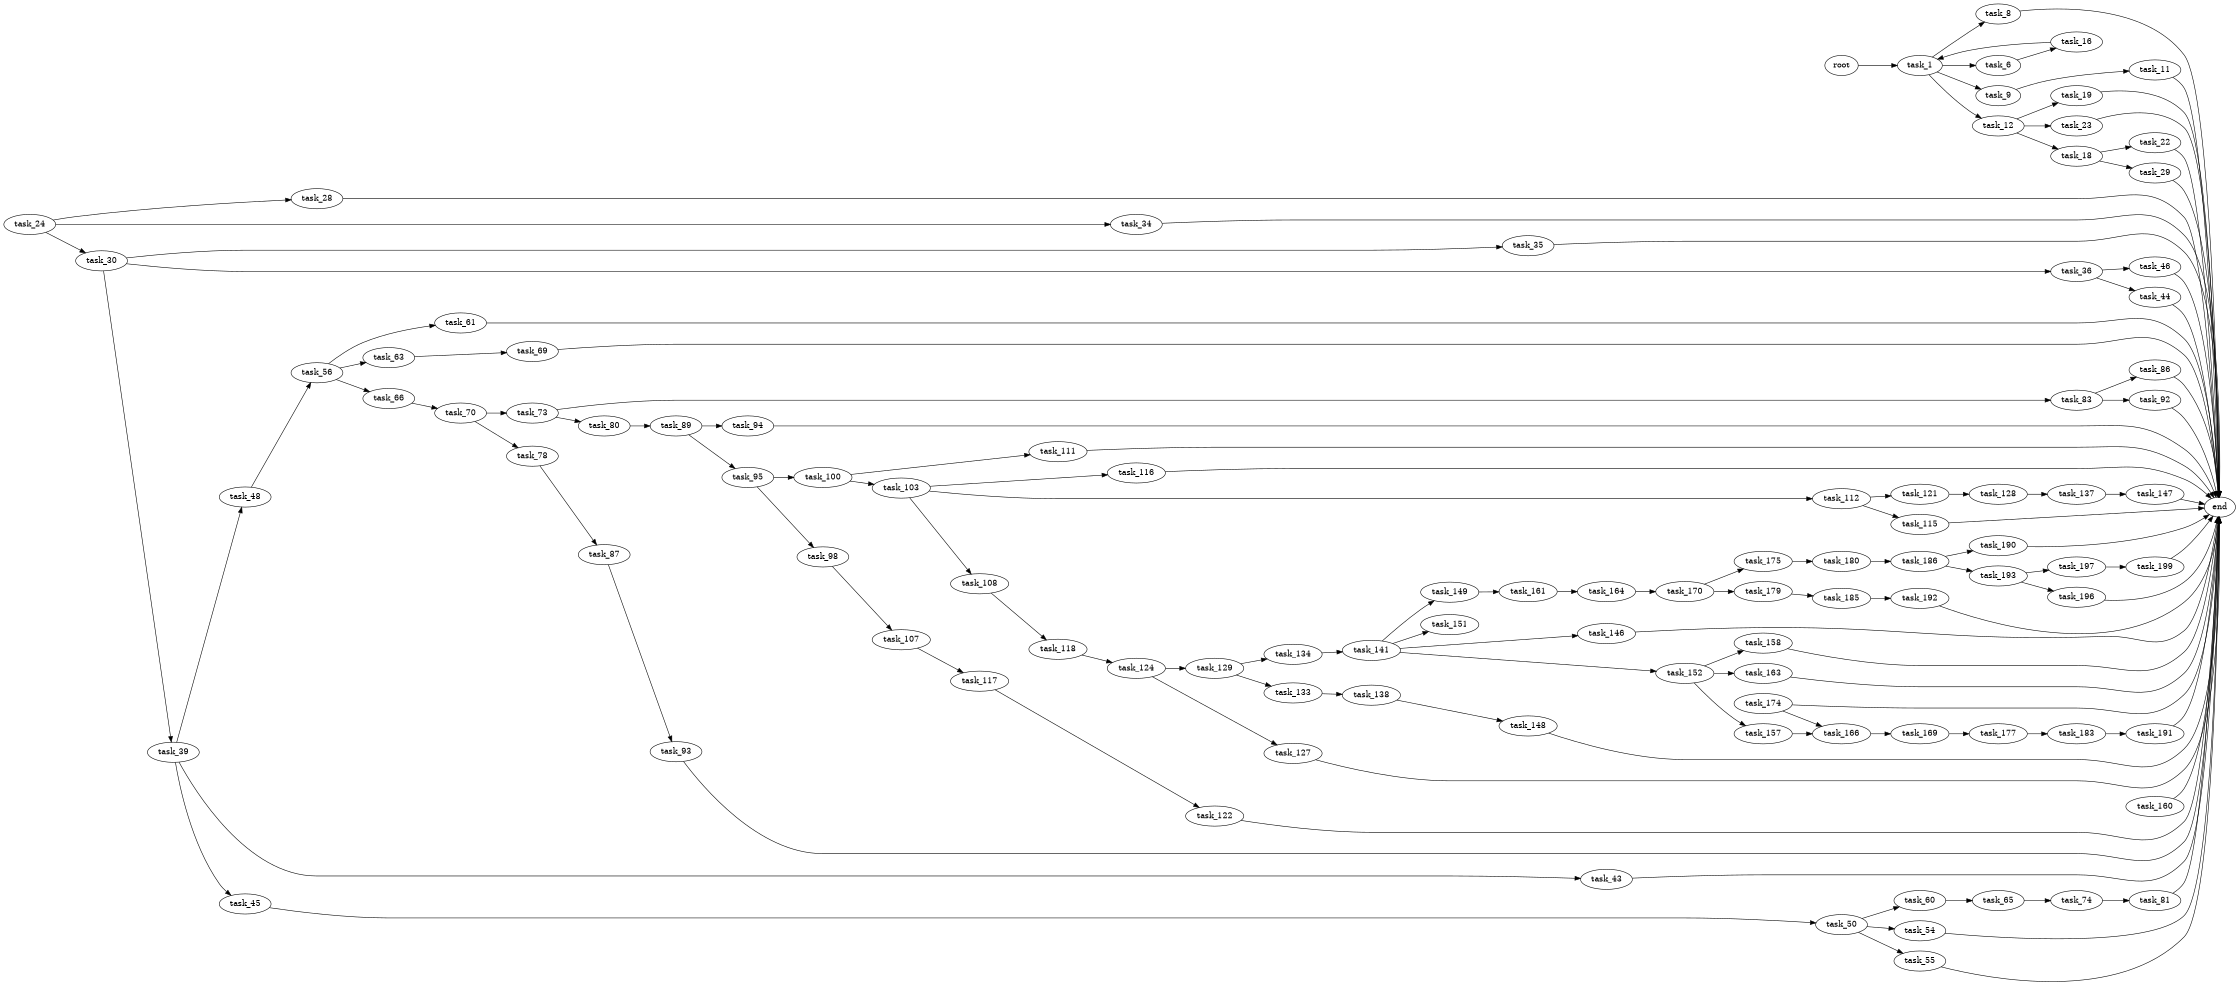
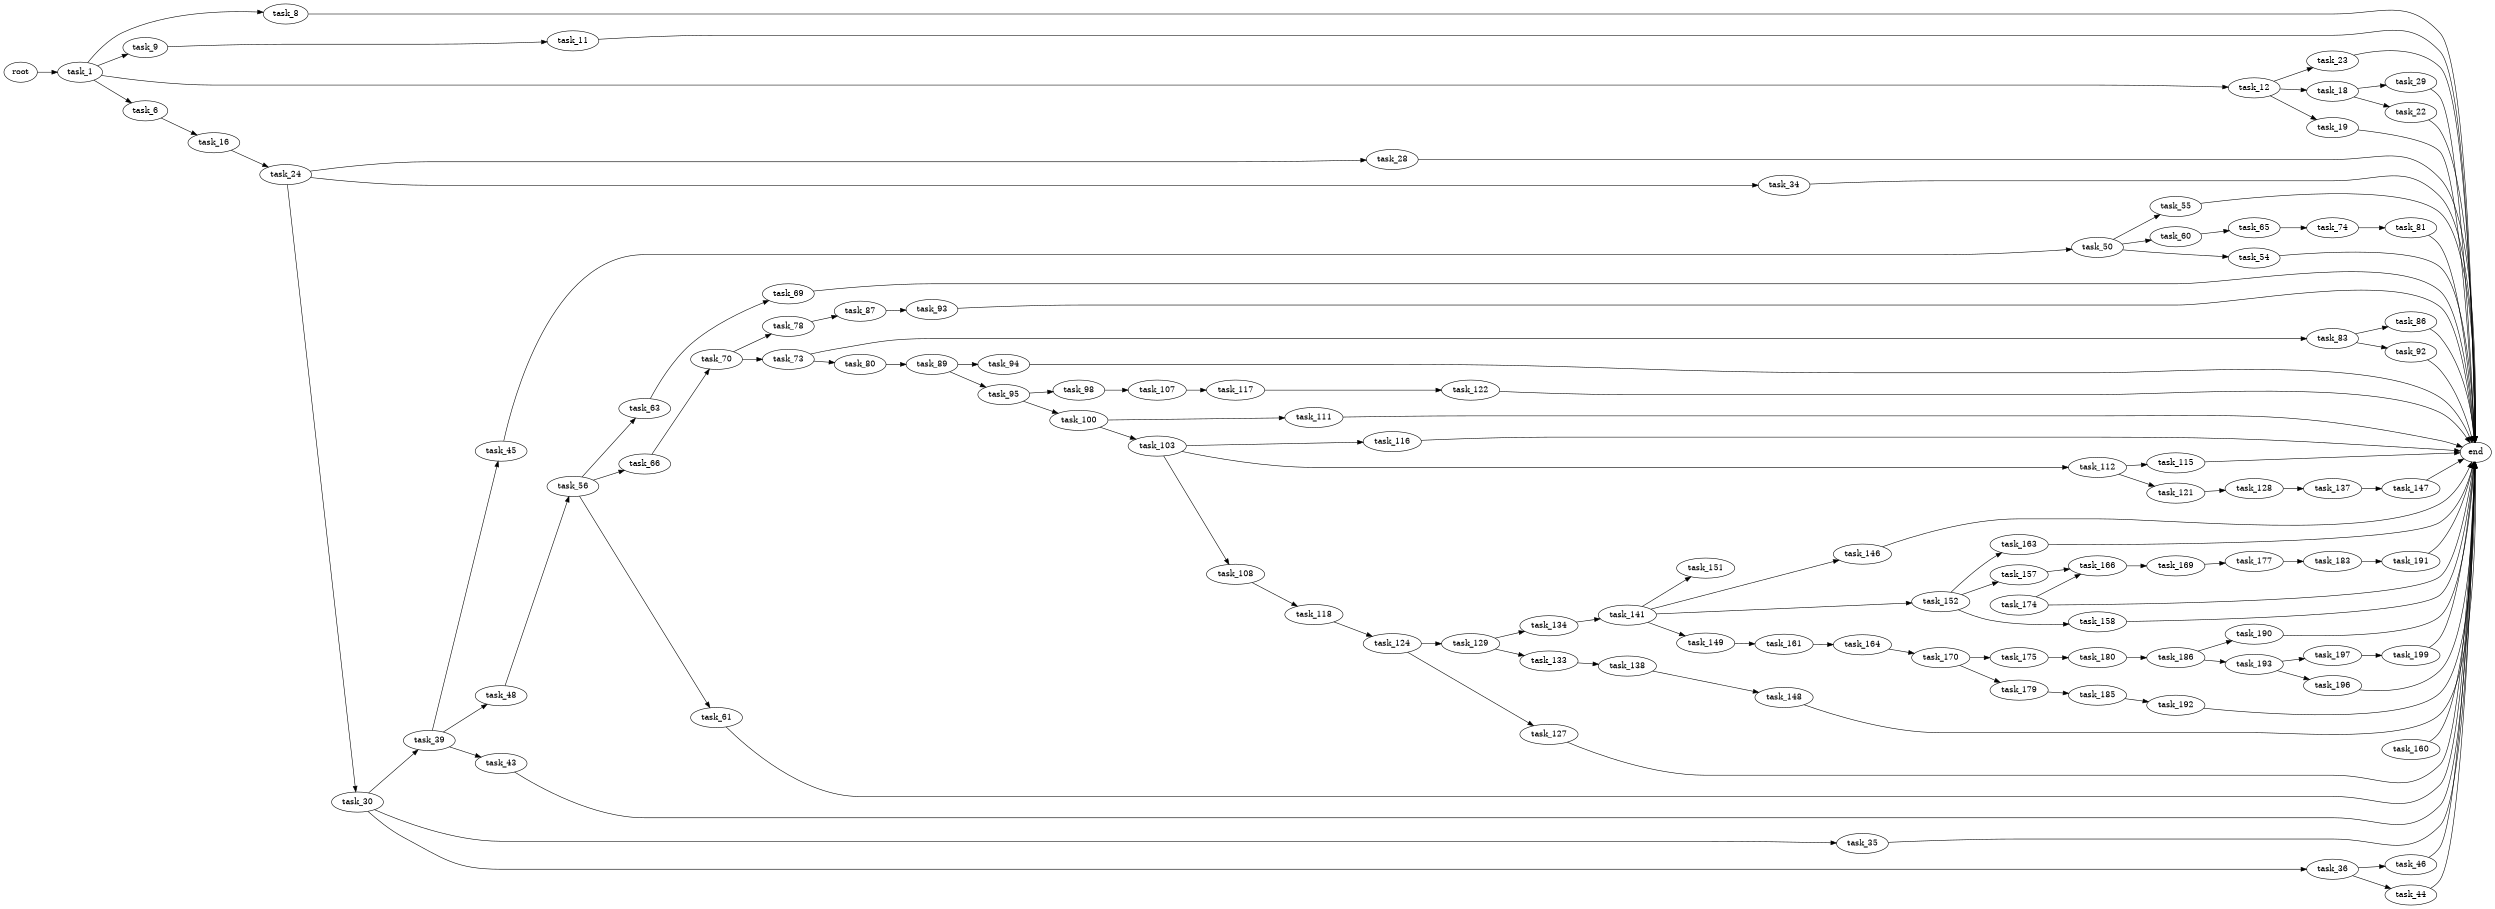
(1996, 46) -> (247, 157)
